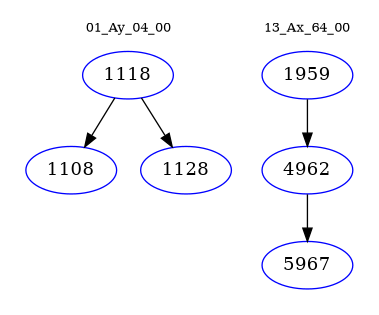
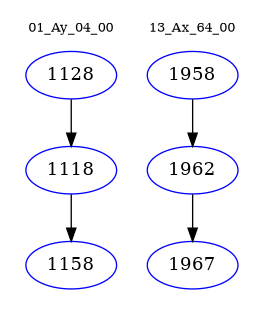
(307, 75) -> (193, 75)
(153, 117) -> (71, 116)
(71, 170) -> (71, 265)
(307, 170) -> (193, 170)
(307, 265) -> (193, 265)
